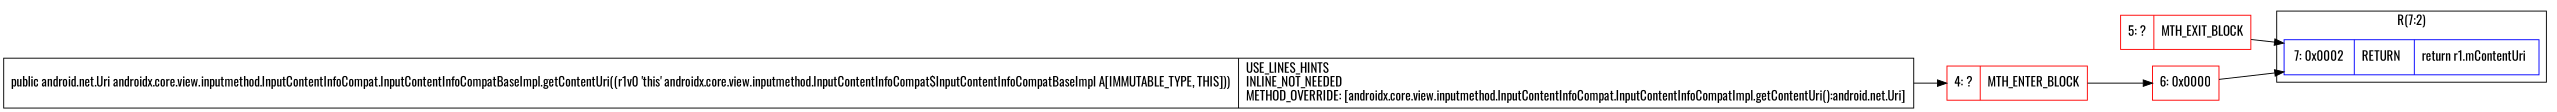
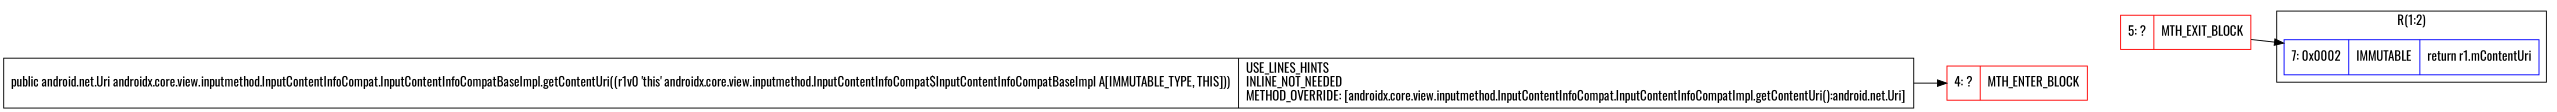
(2412, 22) -> (2412, 22)
(2382, 57) -> (2384, 57)
(2186, 83) -> none
